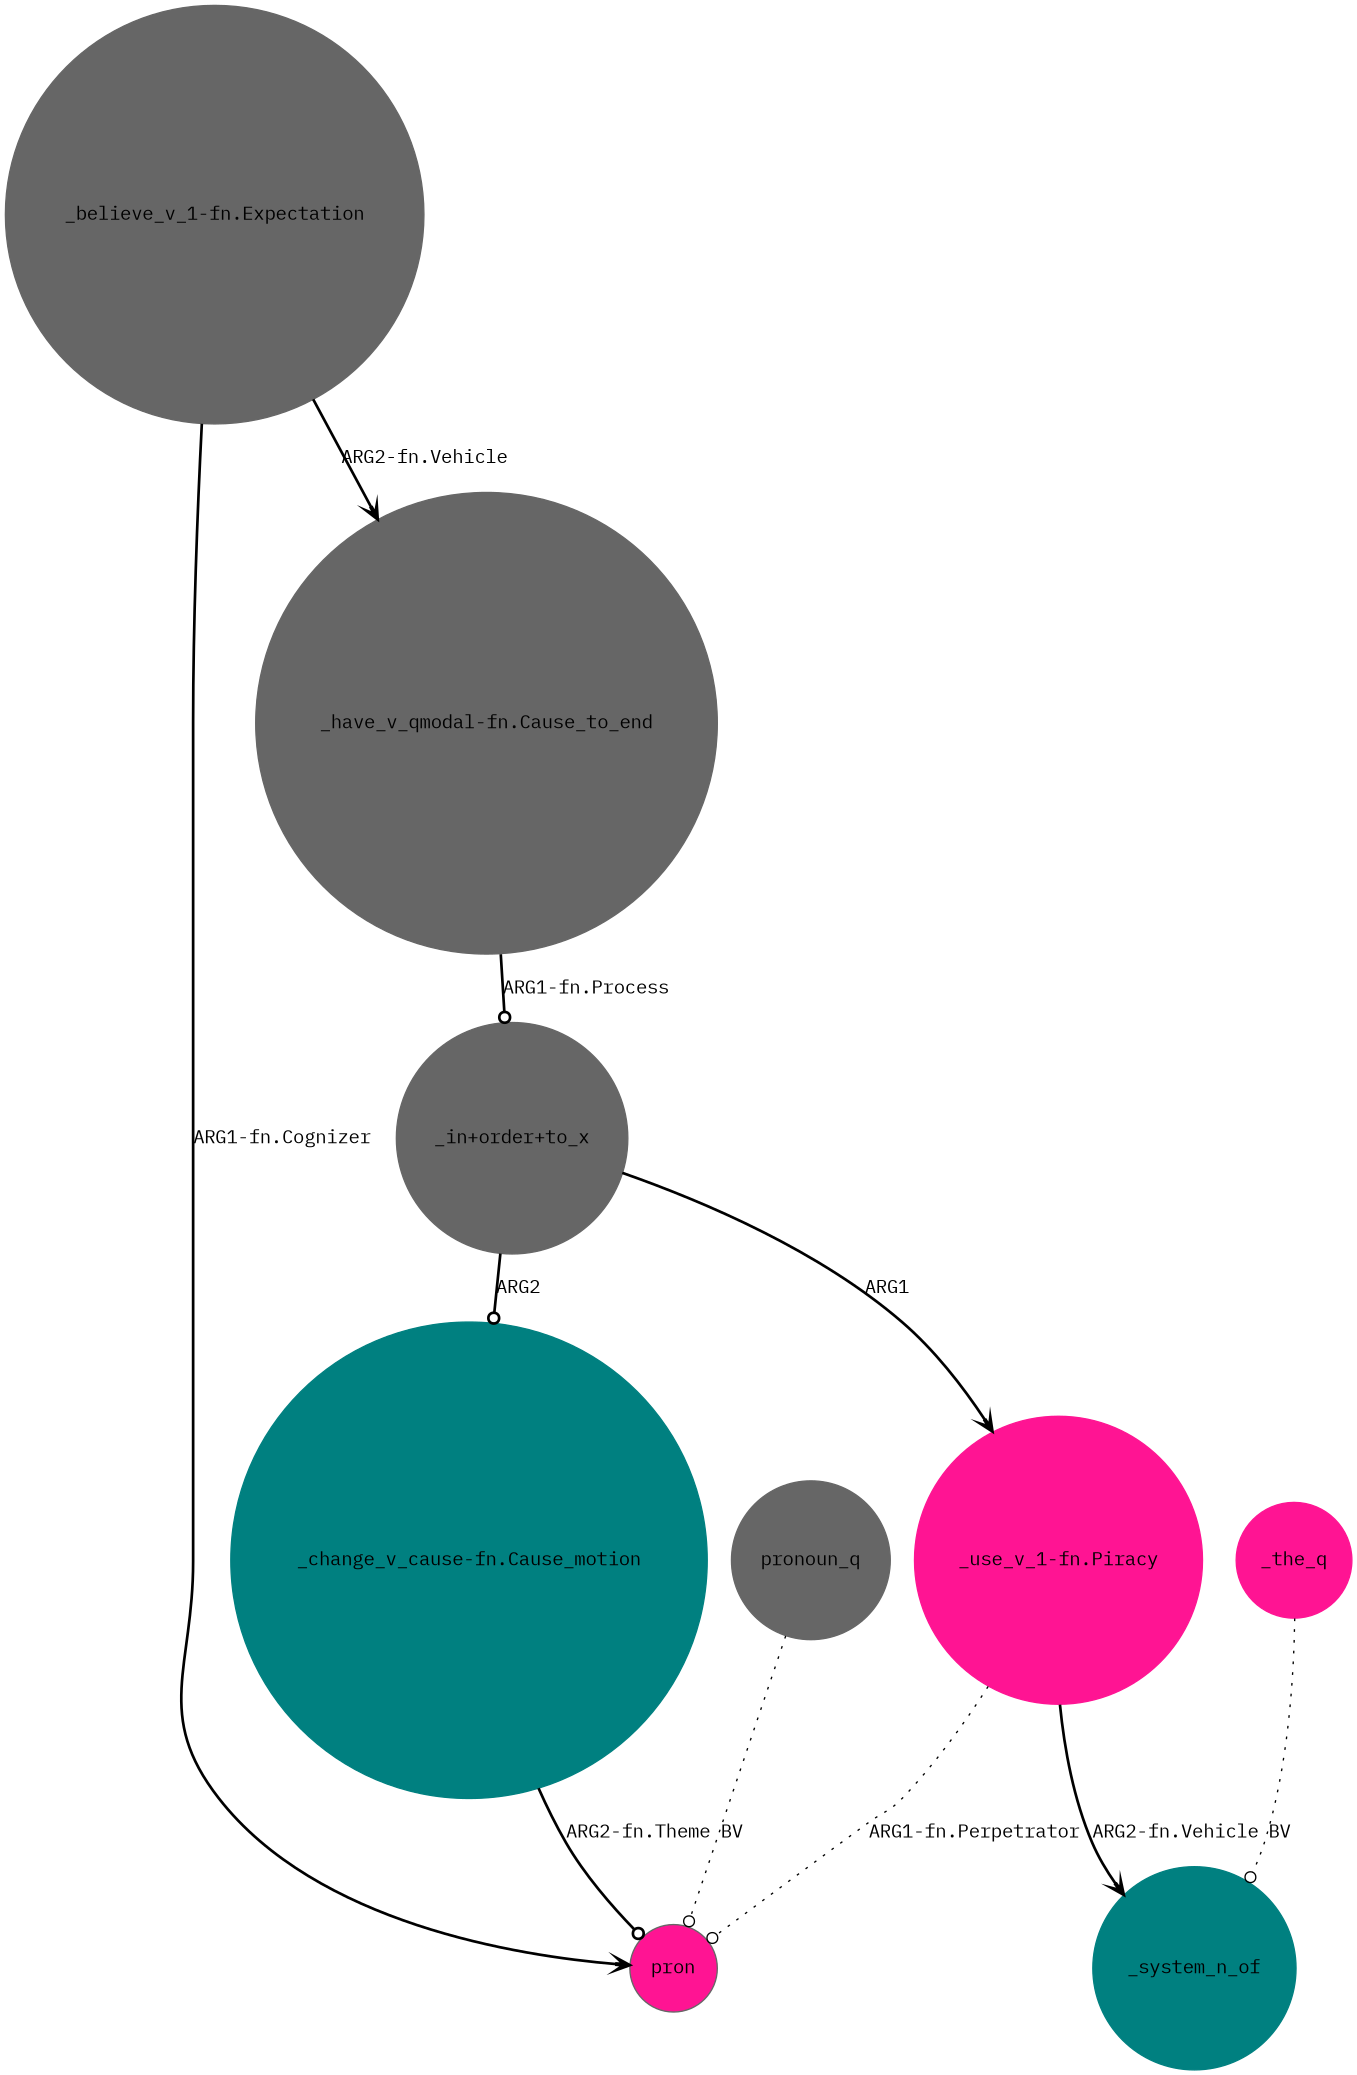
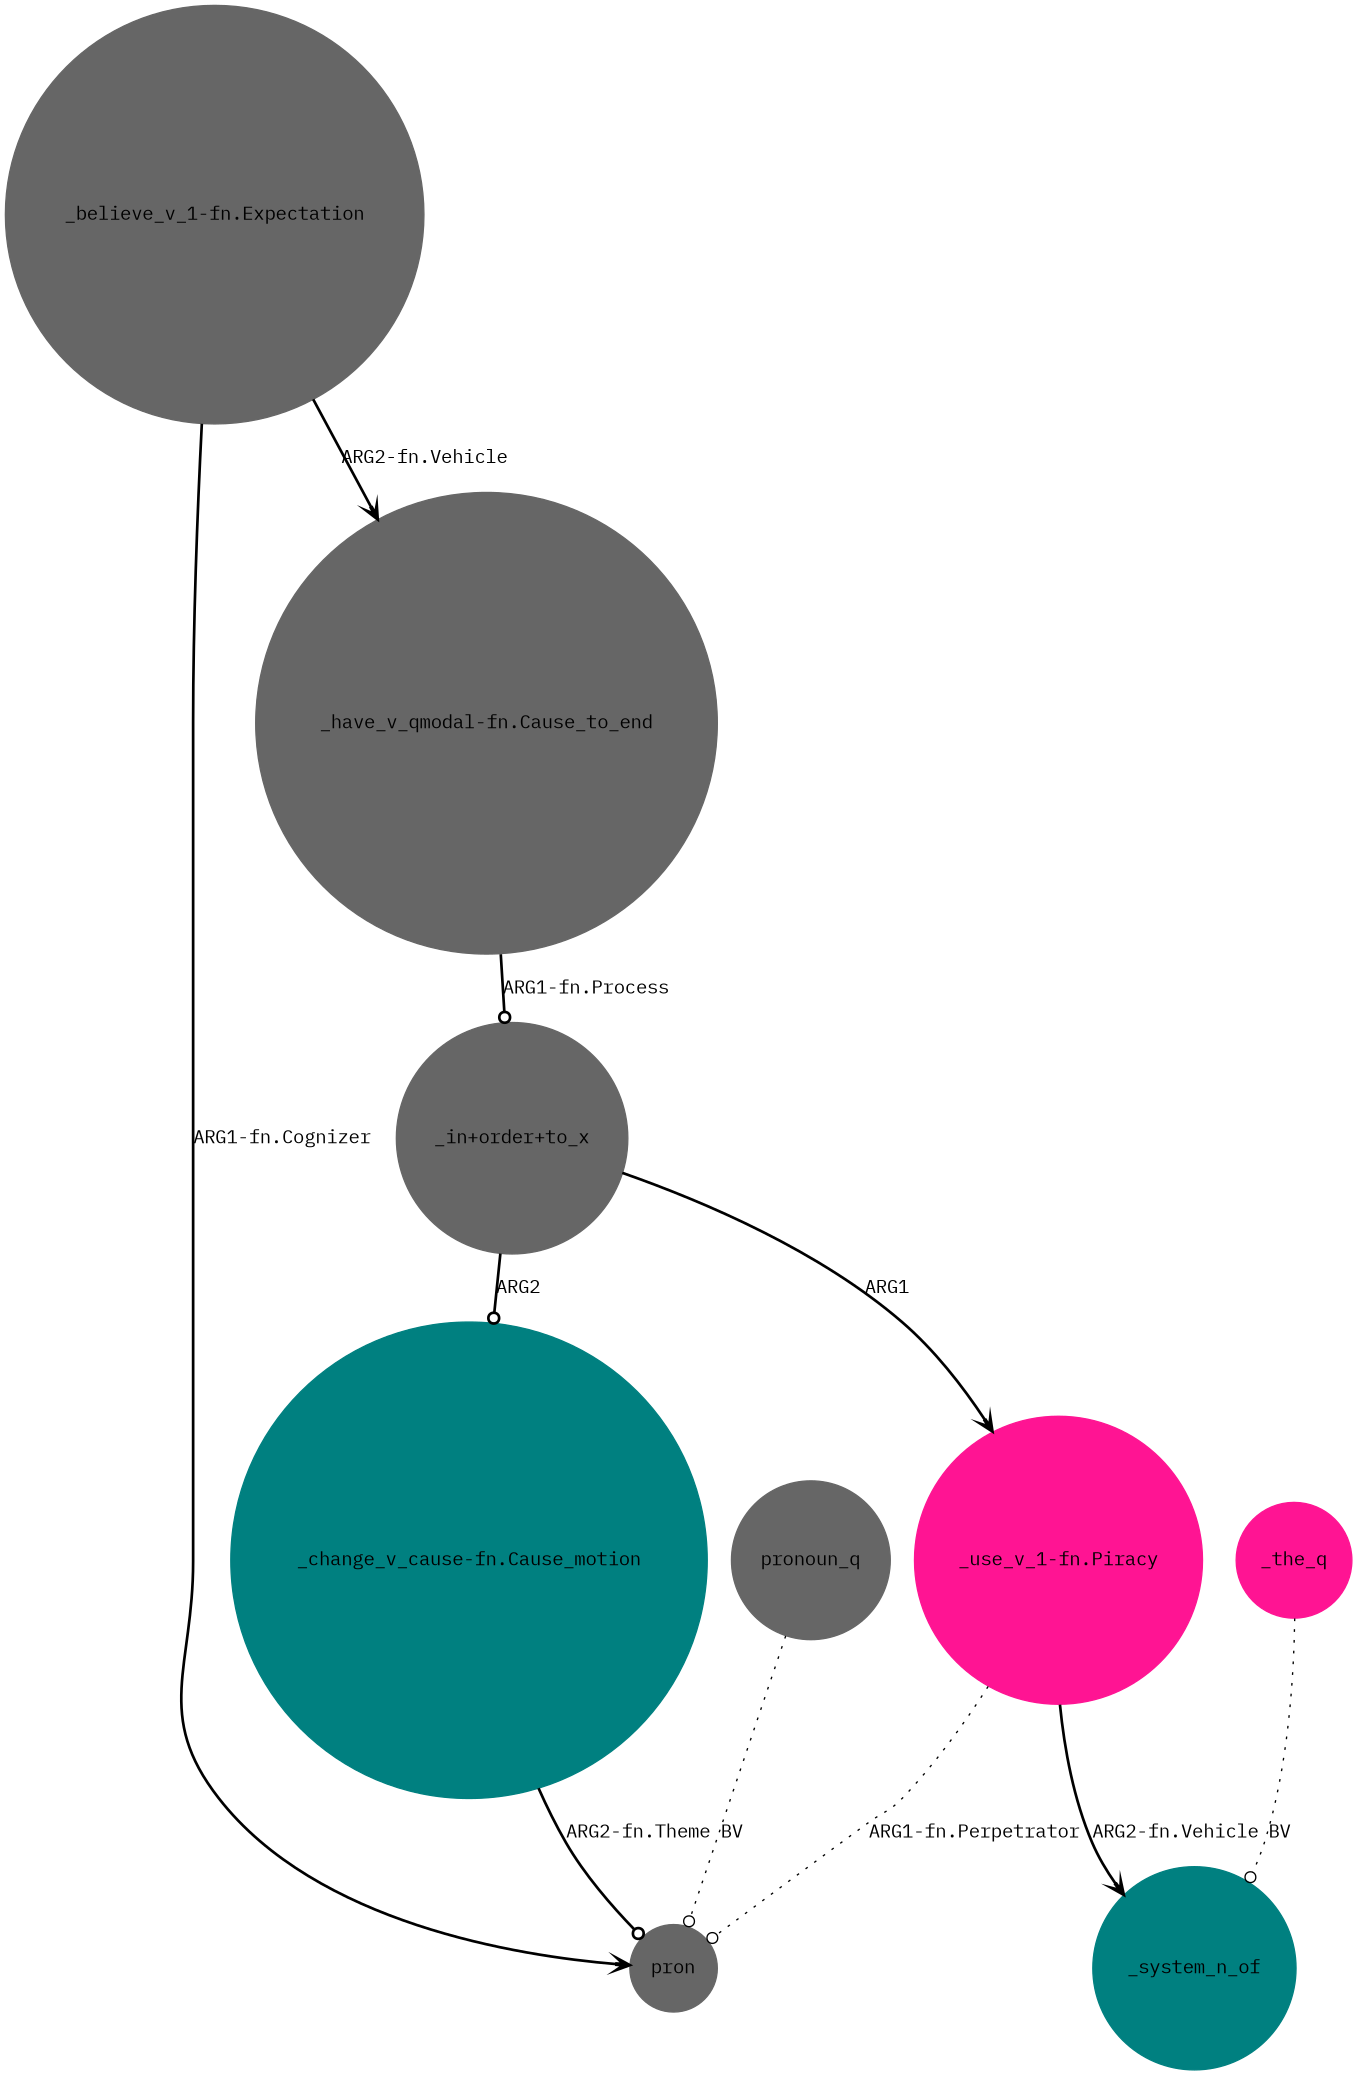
(674, 1968) -> (674, 1968)
